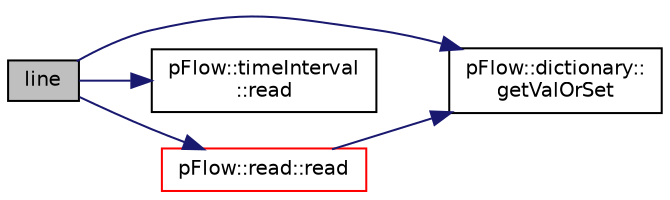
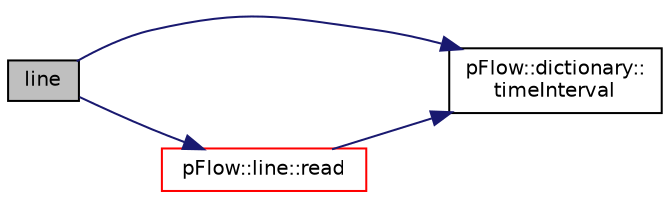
(264, 81) -> none
(555, 81) -> (555, 81)
(264, 170) -> (264, 170)
